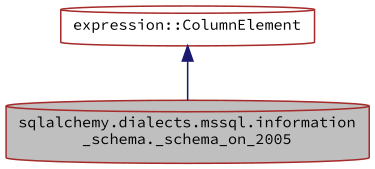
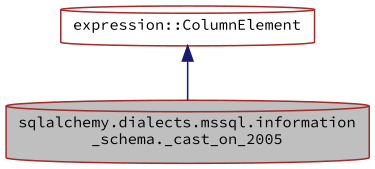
(188, 132) -> (188, 132)
